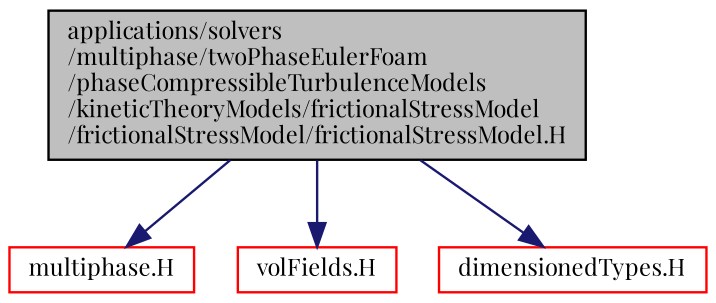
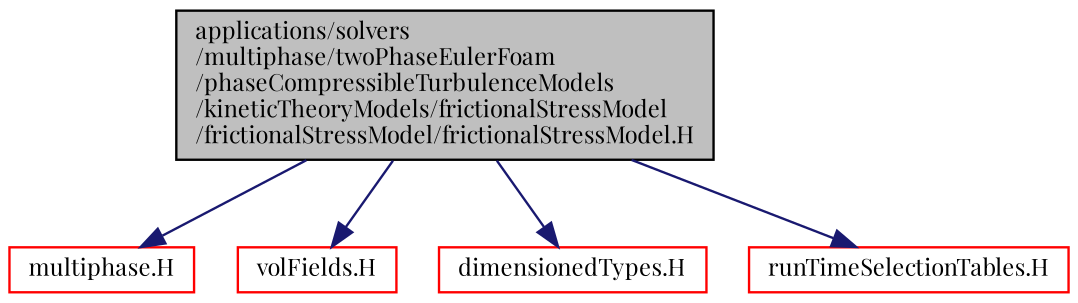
none -> (909, 270)
